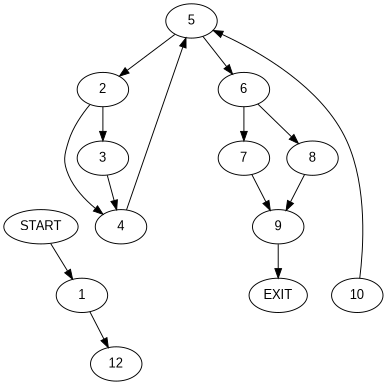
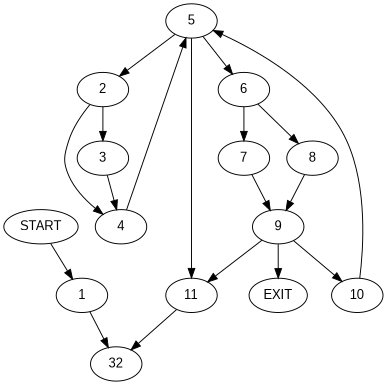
none -> (314, 258)
none -> (192, 295)
(116, 364) -> (116, 364)
